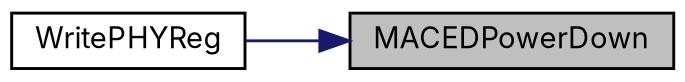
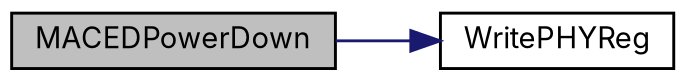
(283, 41) -> (373, 41)
